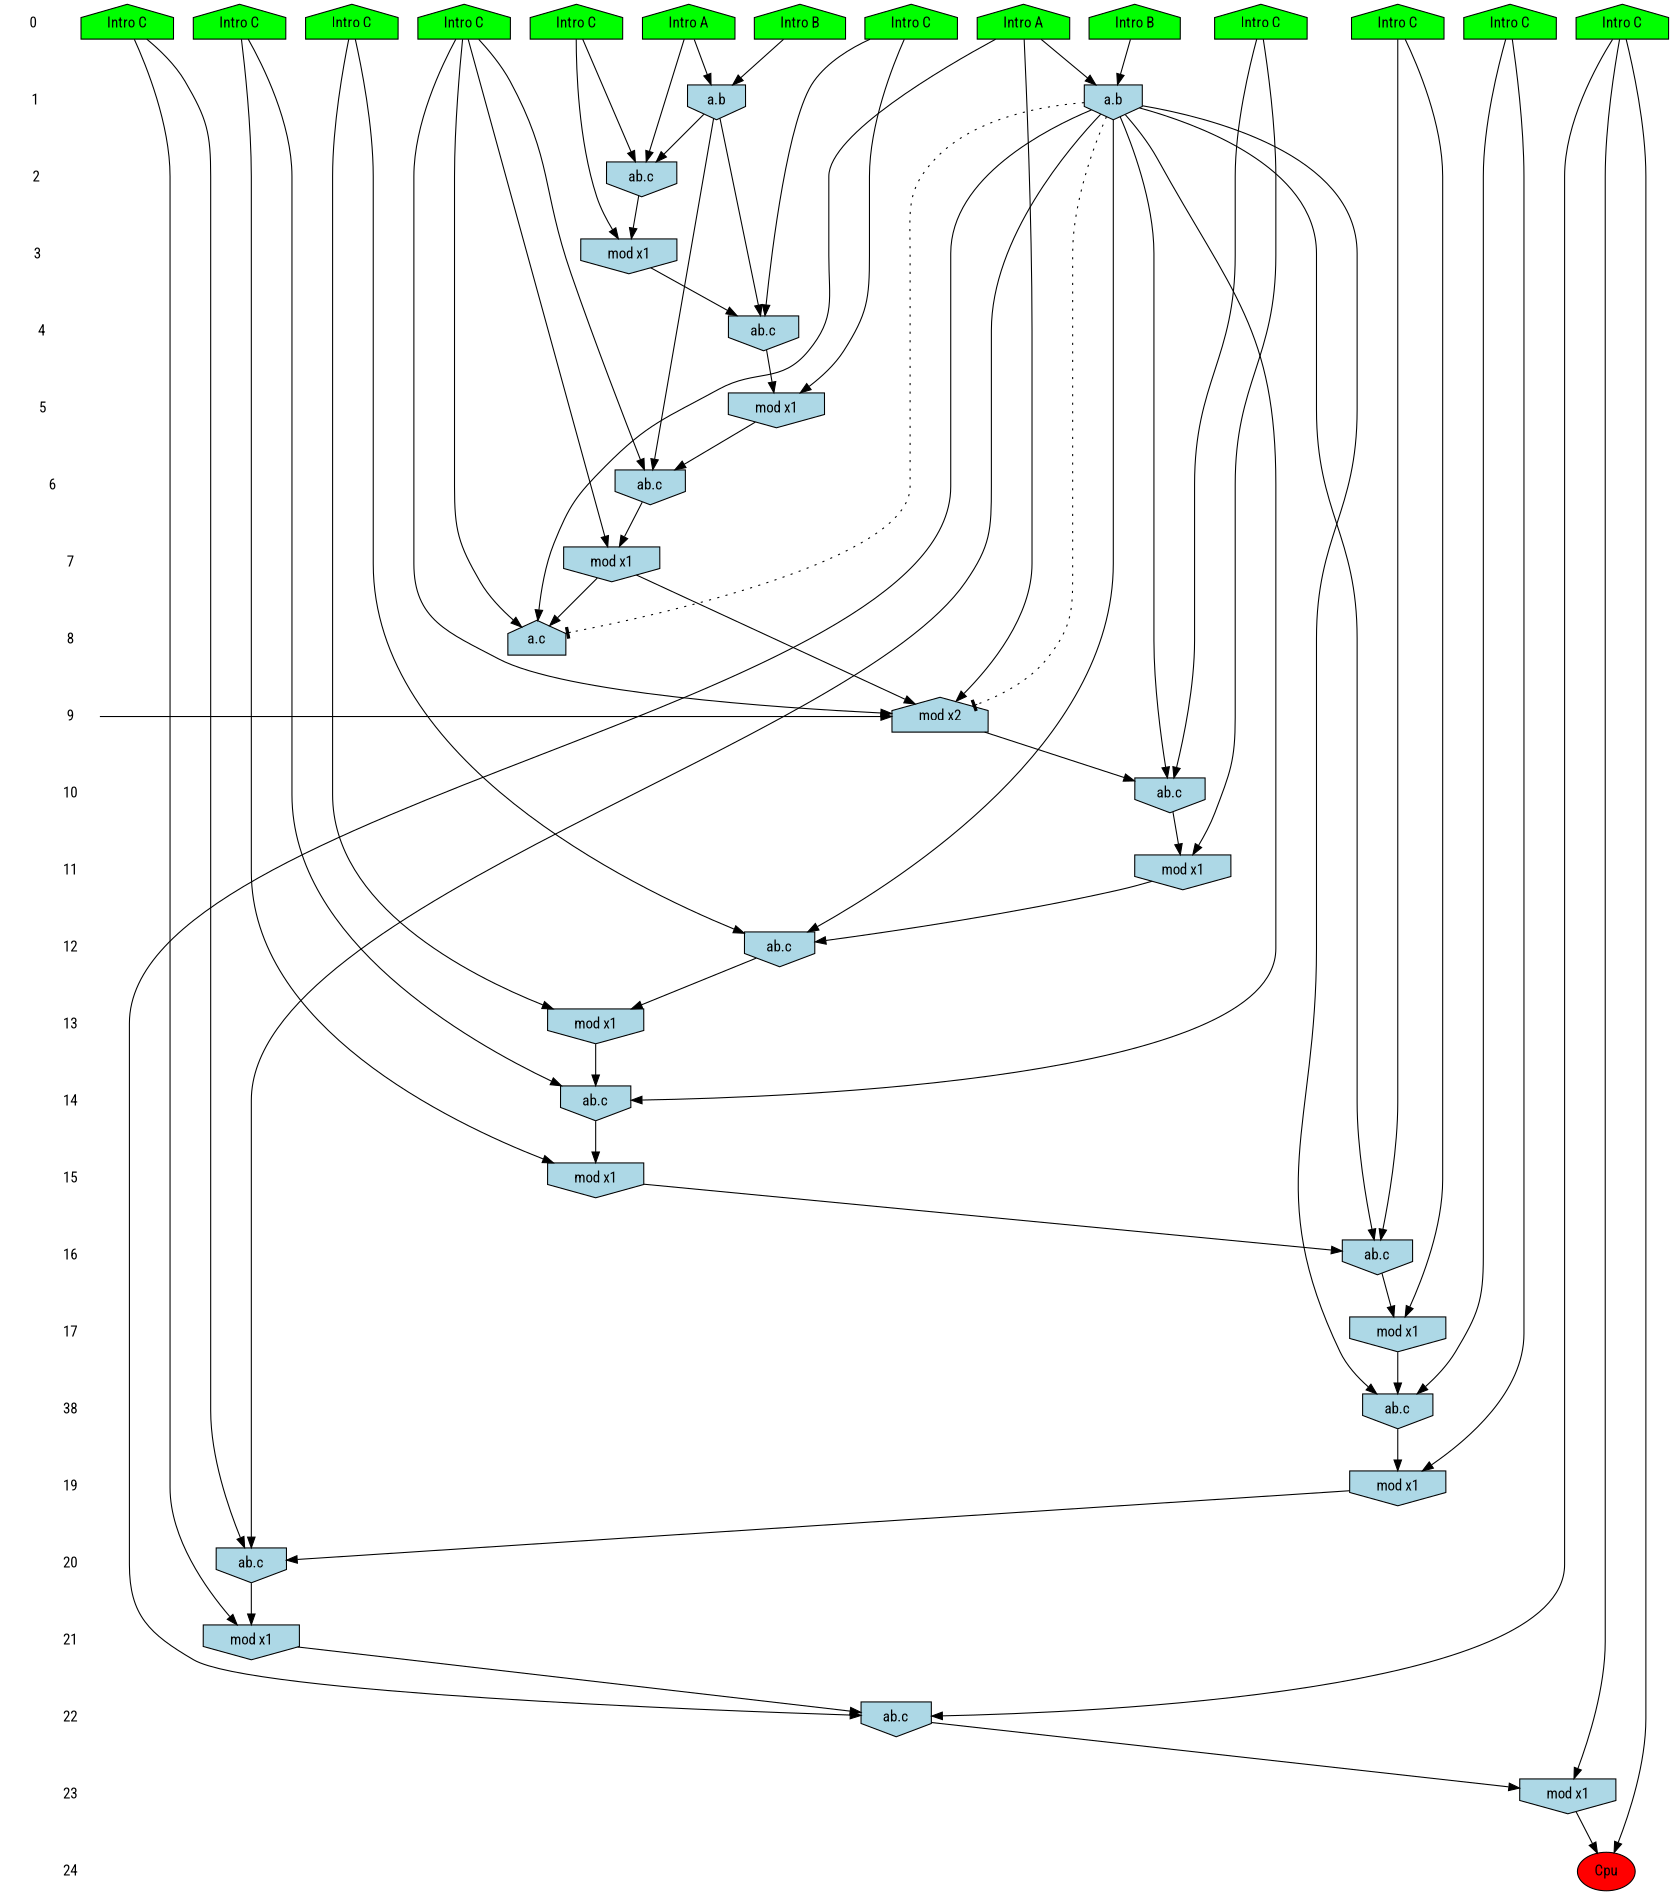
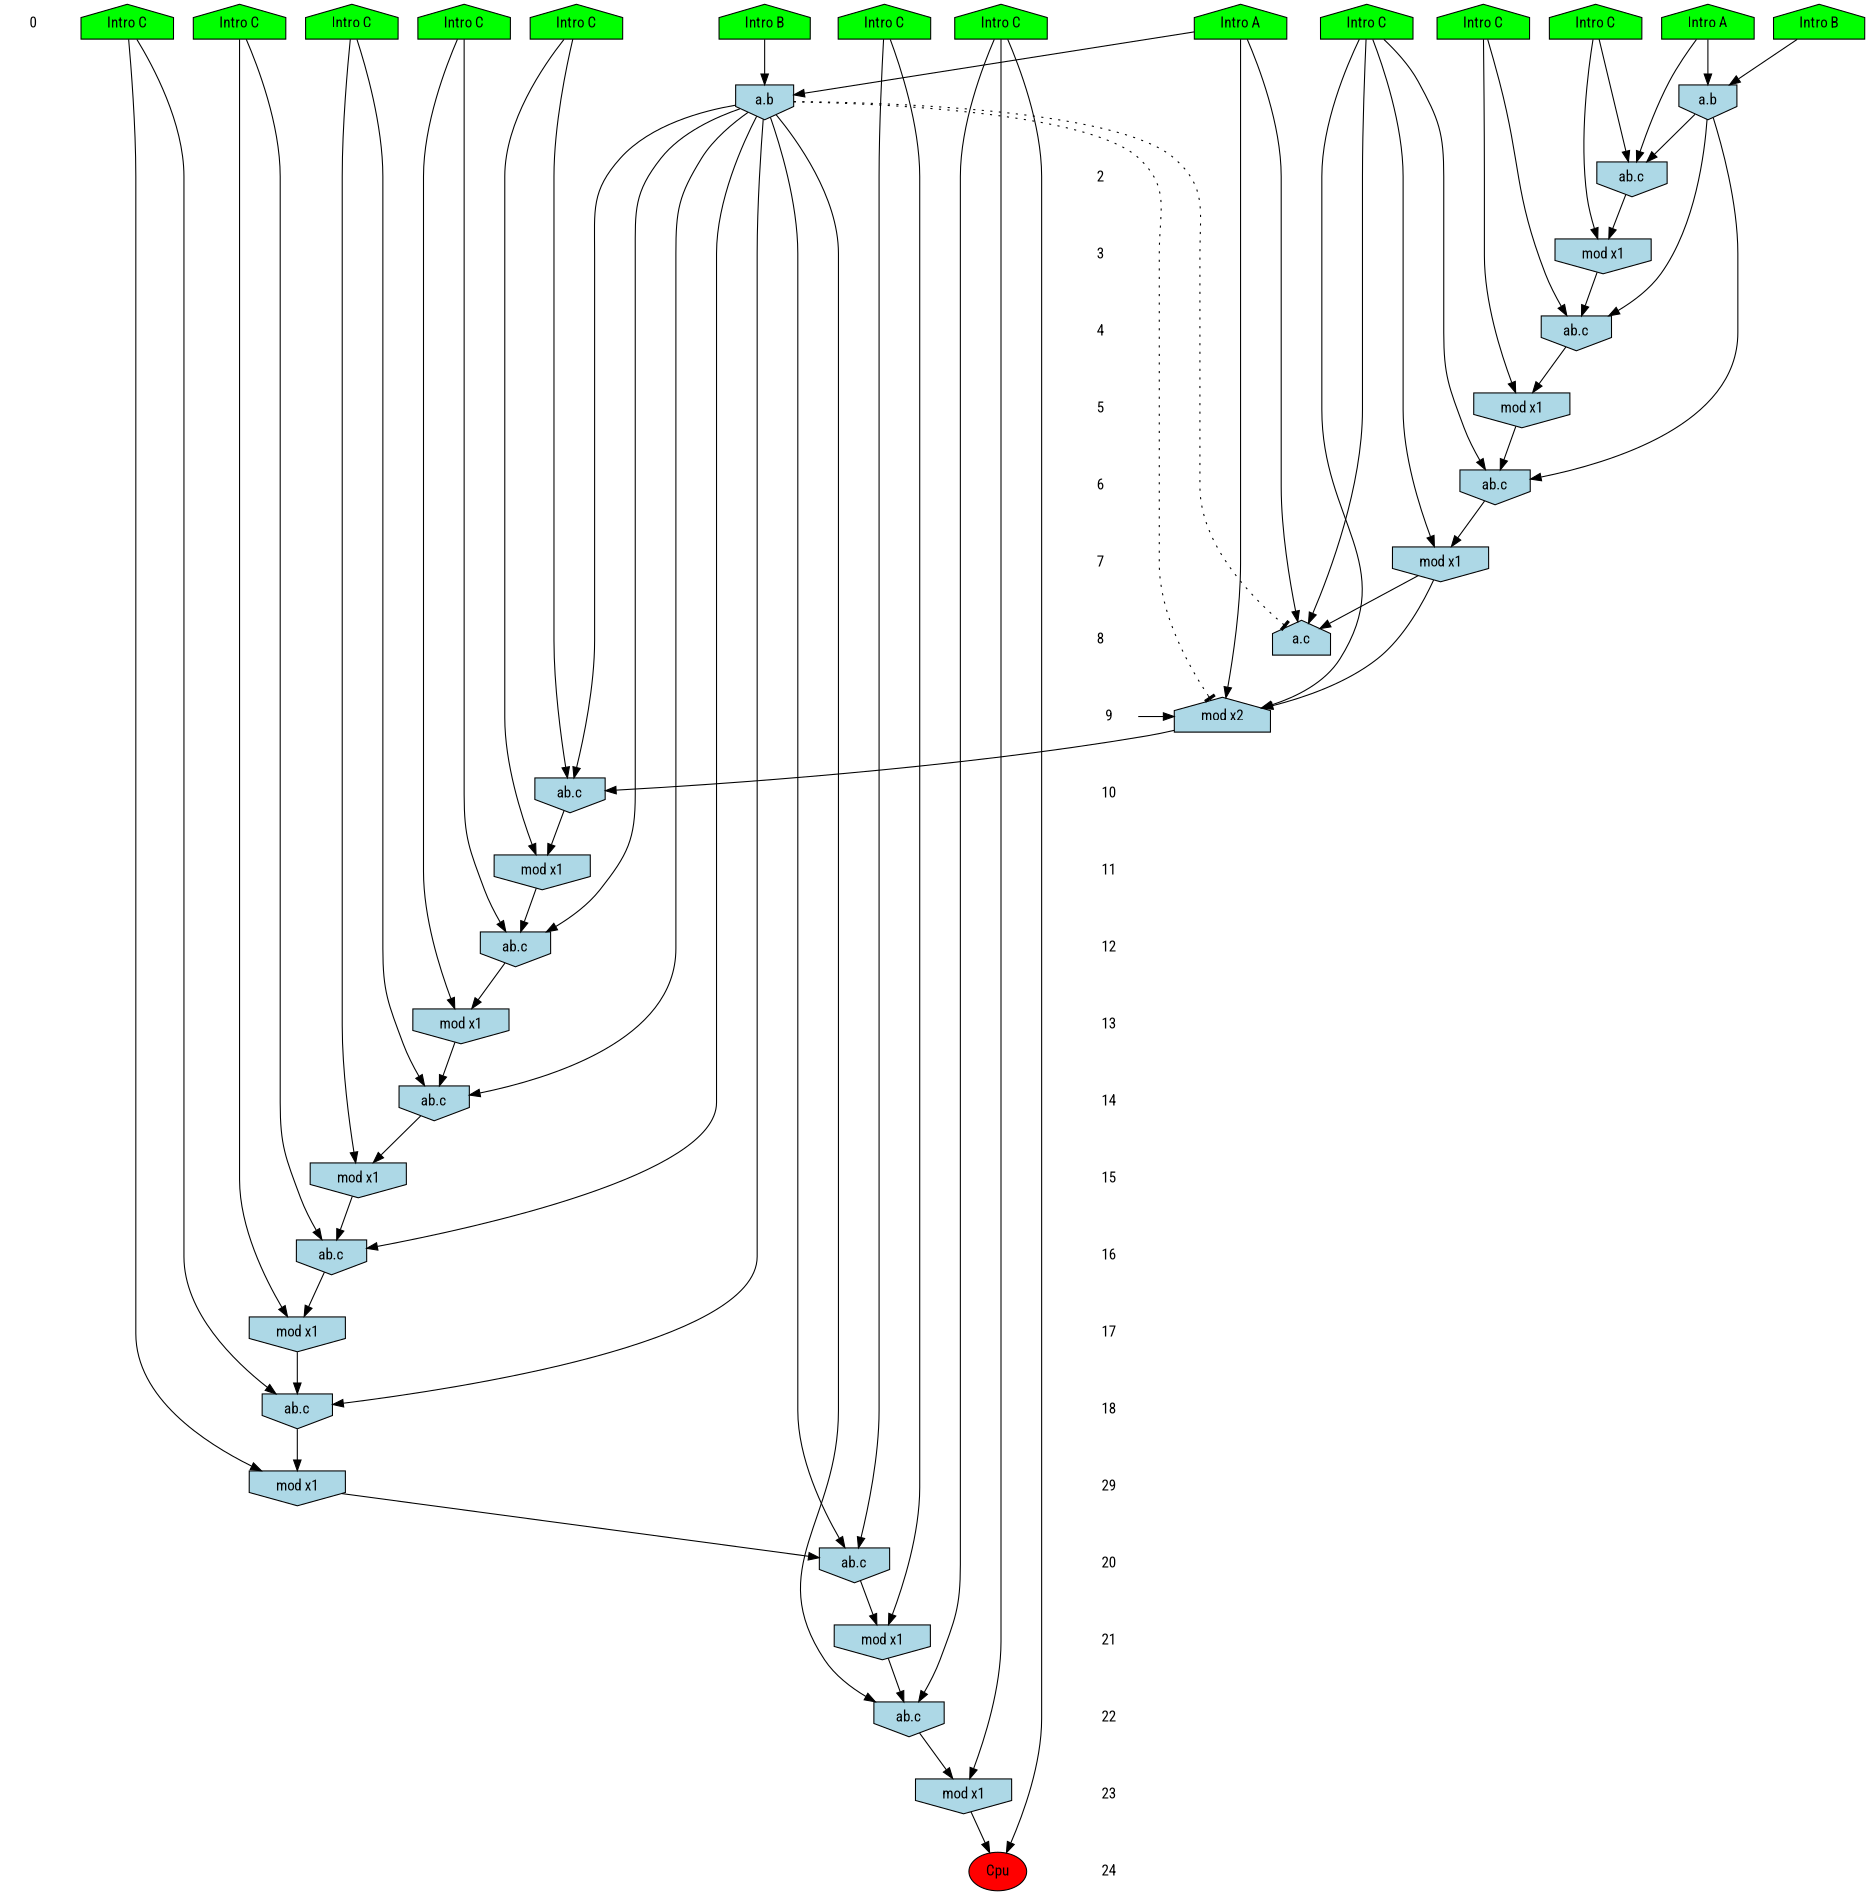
(35, 101) -> none
(71, 1410) -> (1109, 1410)
(71, 1487) -> (1109, 1487)
